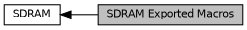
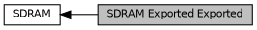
(170, 15) -> (175, 15)
